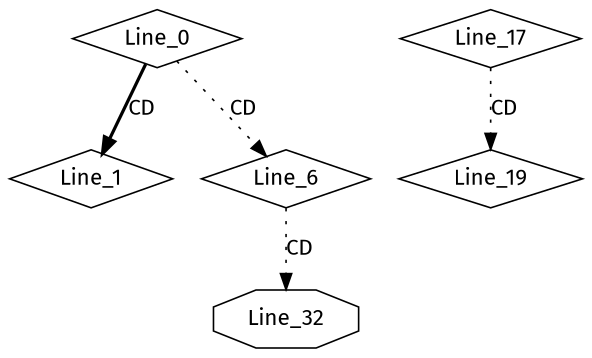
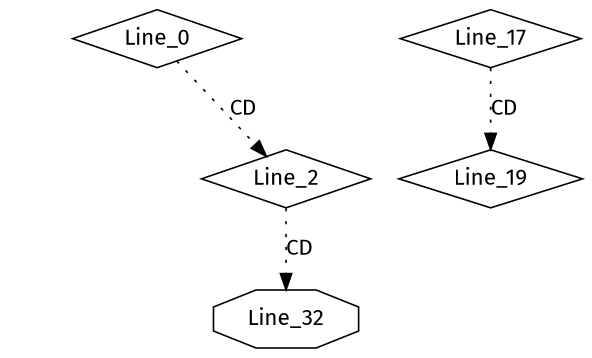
(91, 179) -> none
(286, 179) -> (286, 179)
